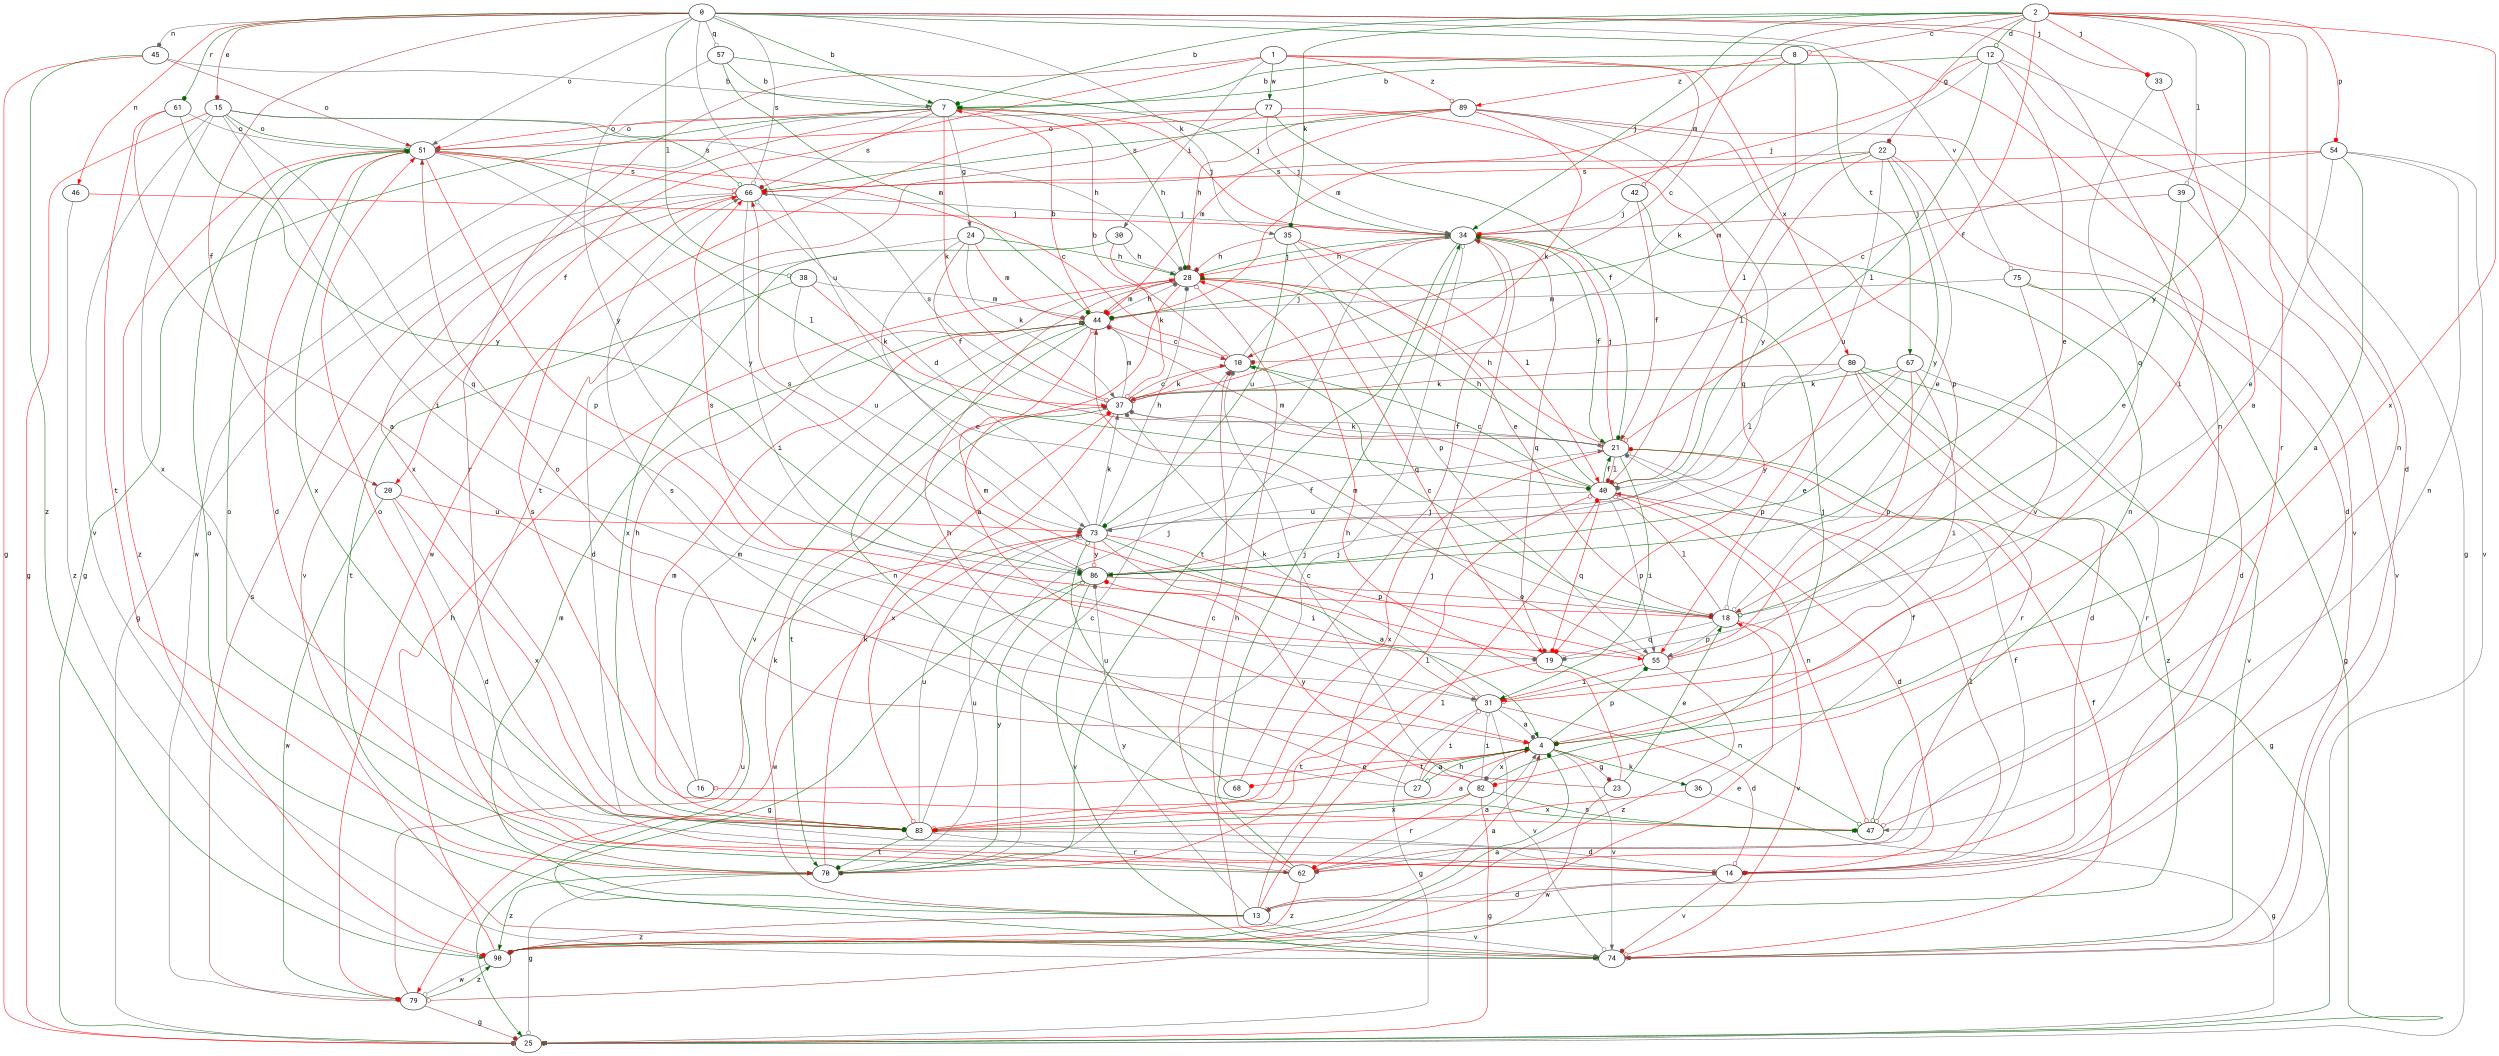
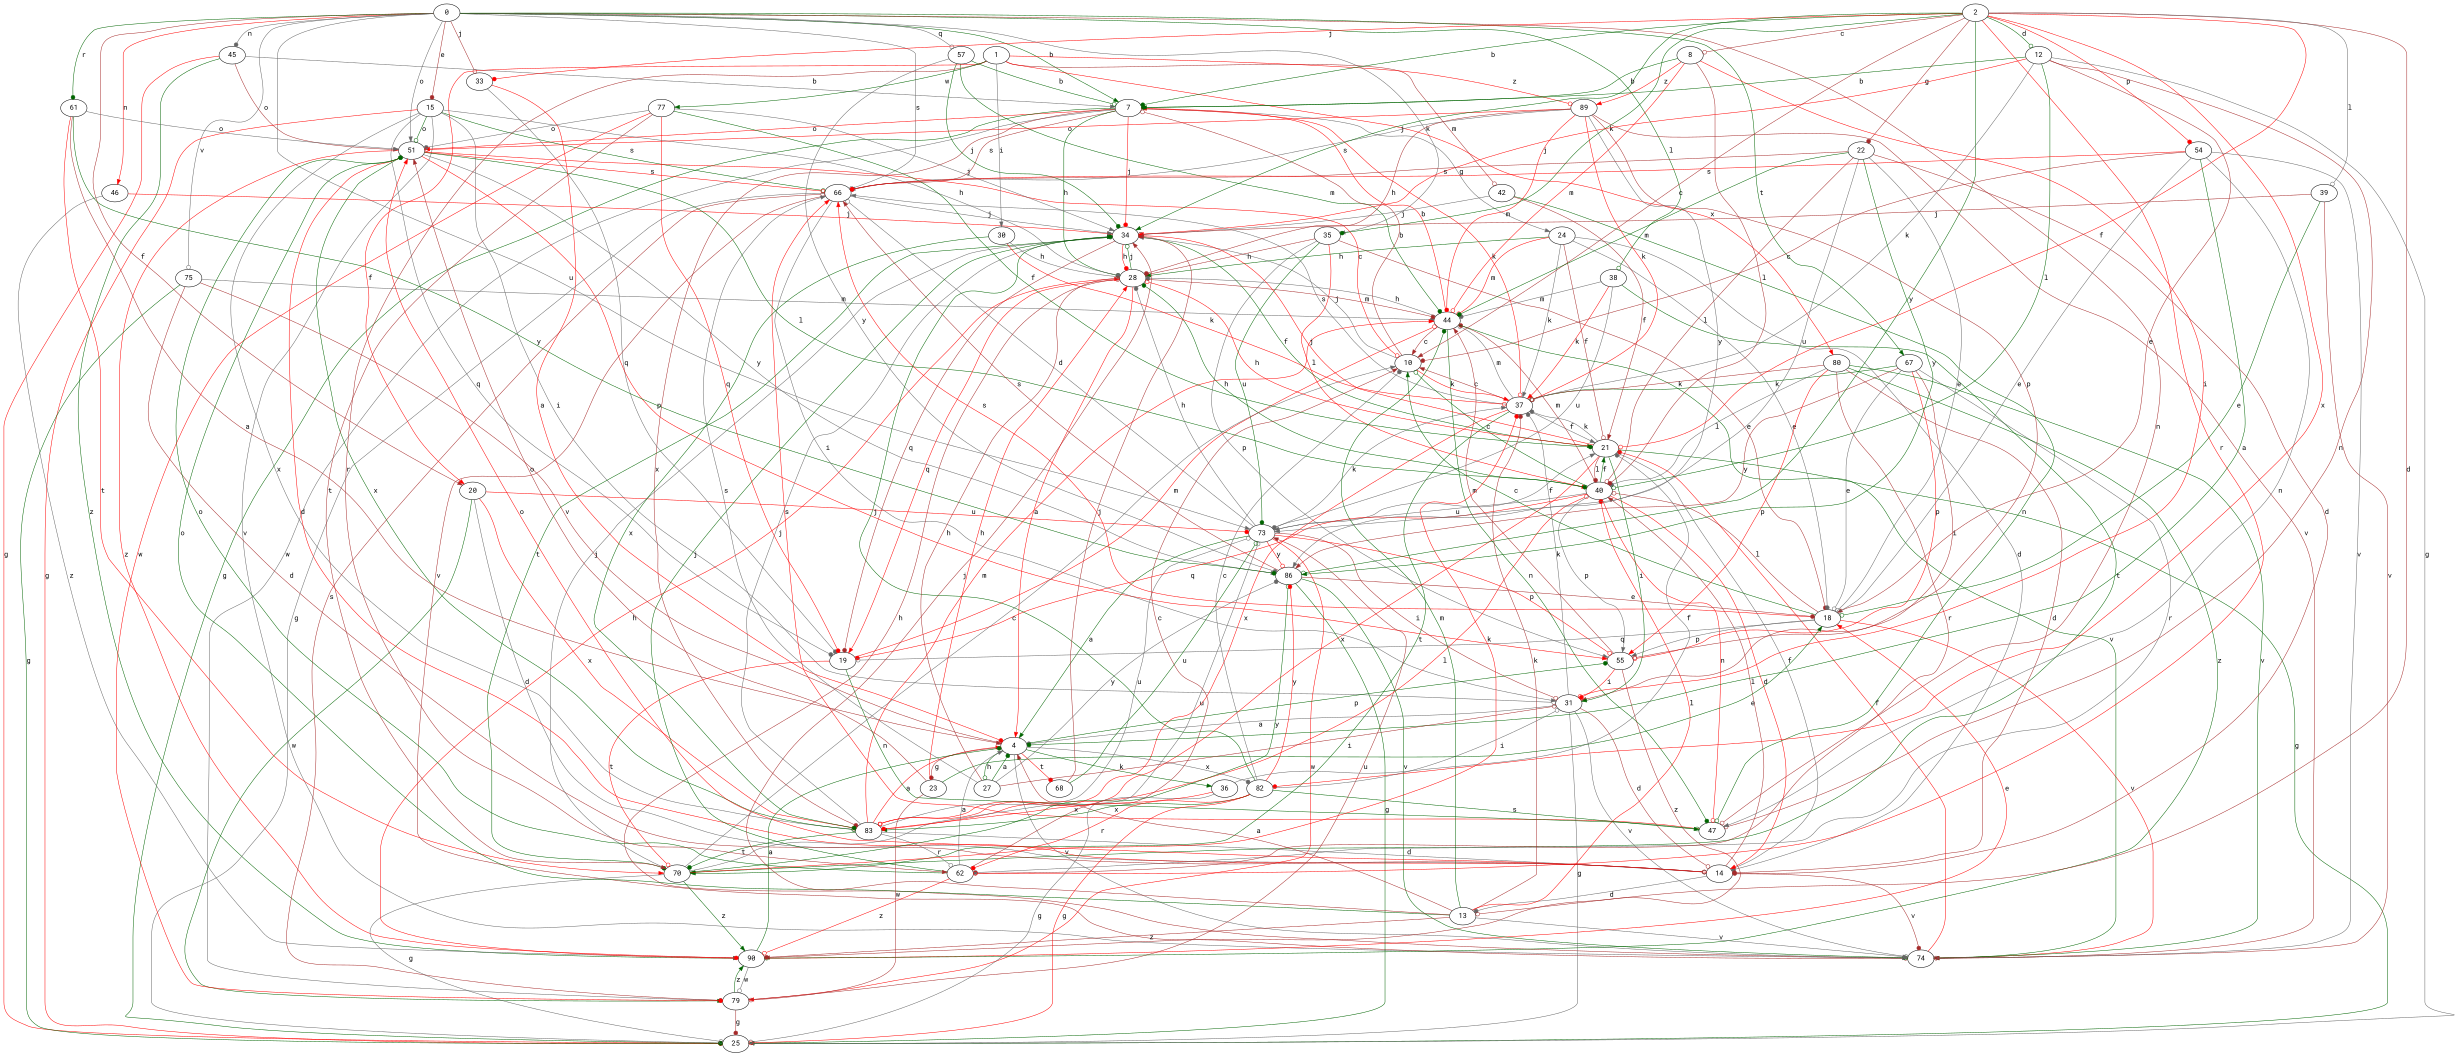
(1108, 145) -> (1215, 166)
(1130, 768) -> (1124, 667)
(701, 789) -> none
